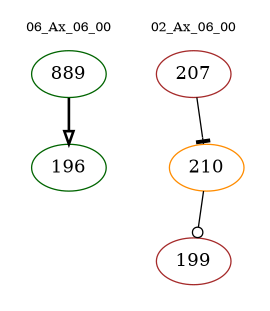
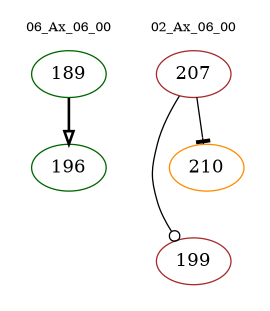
(69, 74) -> (69, 74)
(201, 209) -> (153, 163)
